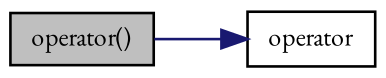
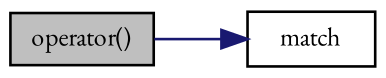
(311, 39) -> (311, 39)
